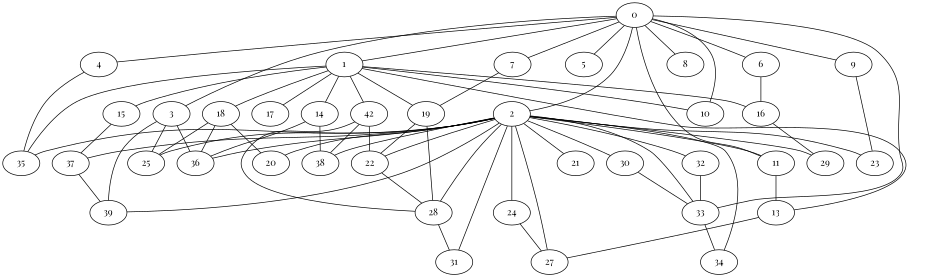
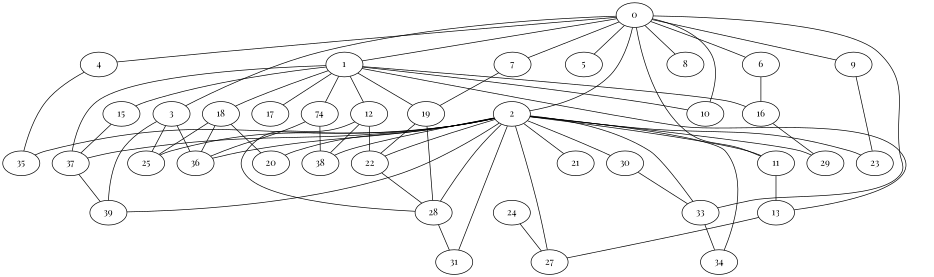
(165, 80) -> (181, 77)
(320, 114) -> (320, 114)
(369, 114) -> (369, 114)
(512, 163) -> none
(701, 163) -> none
